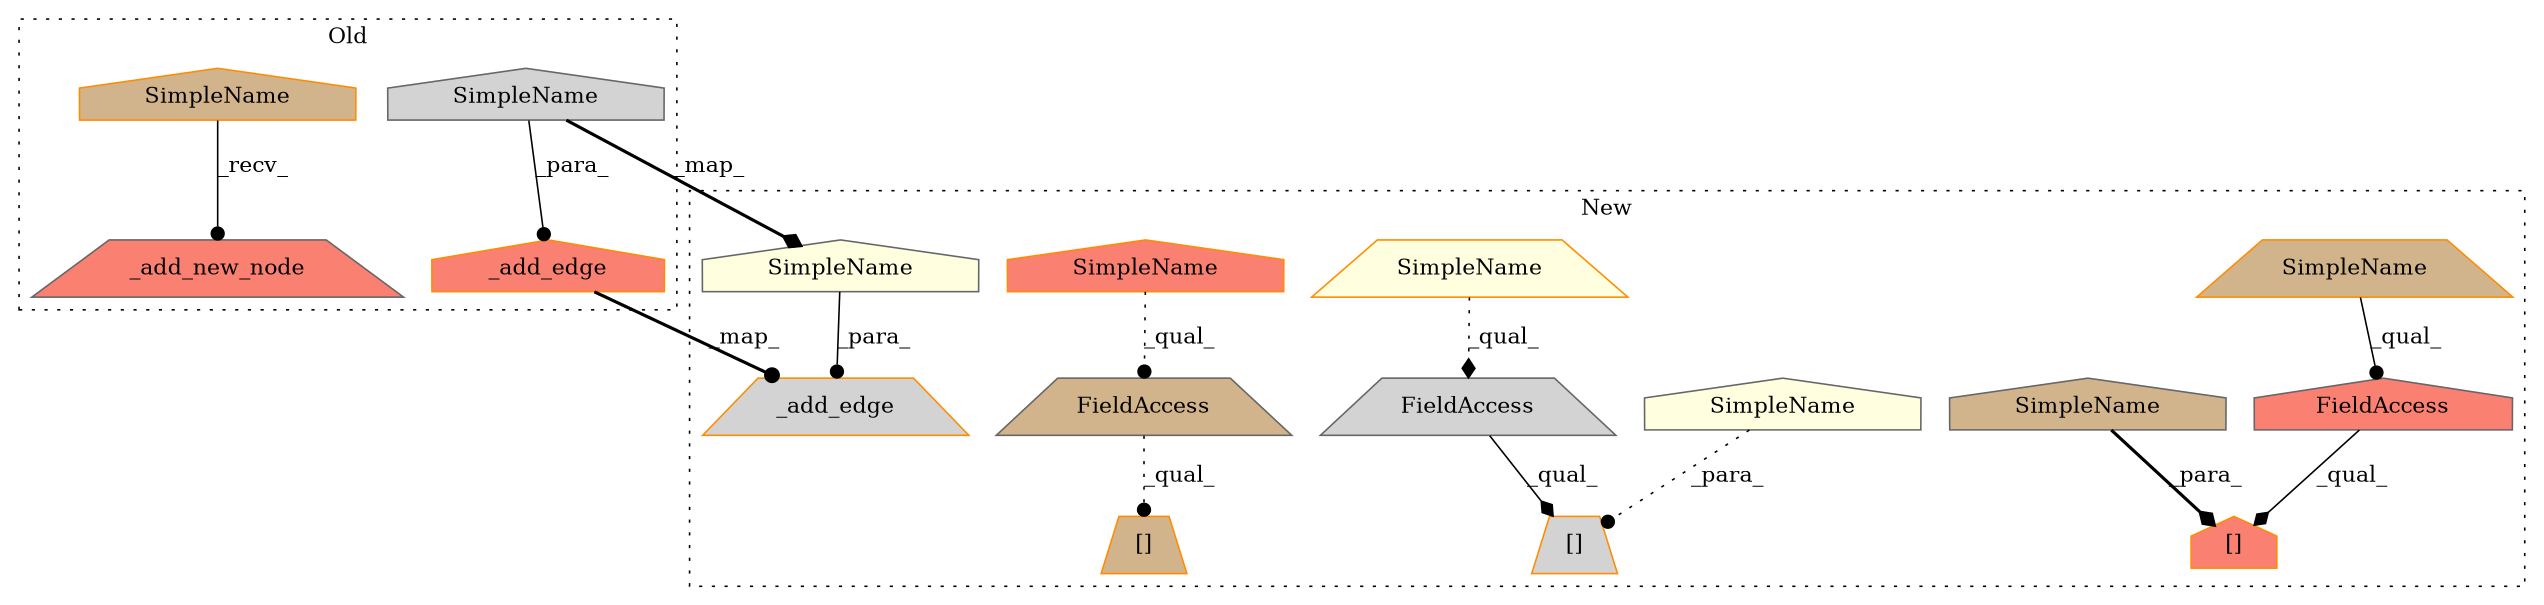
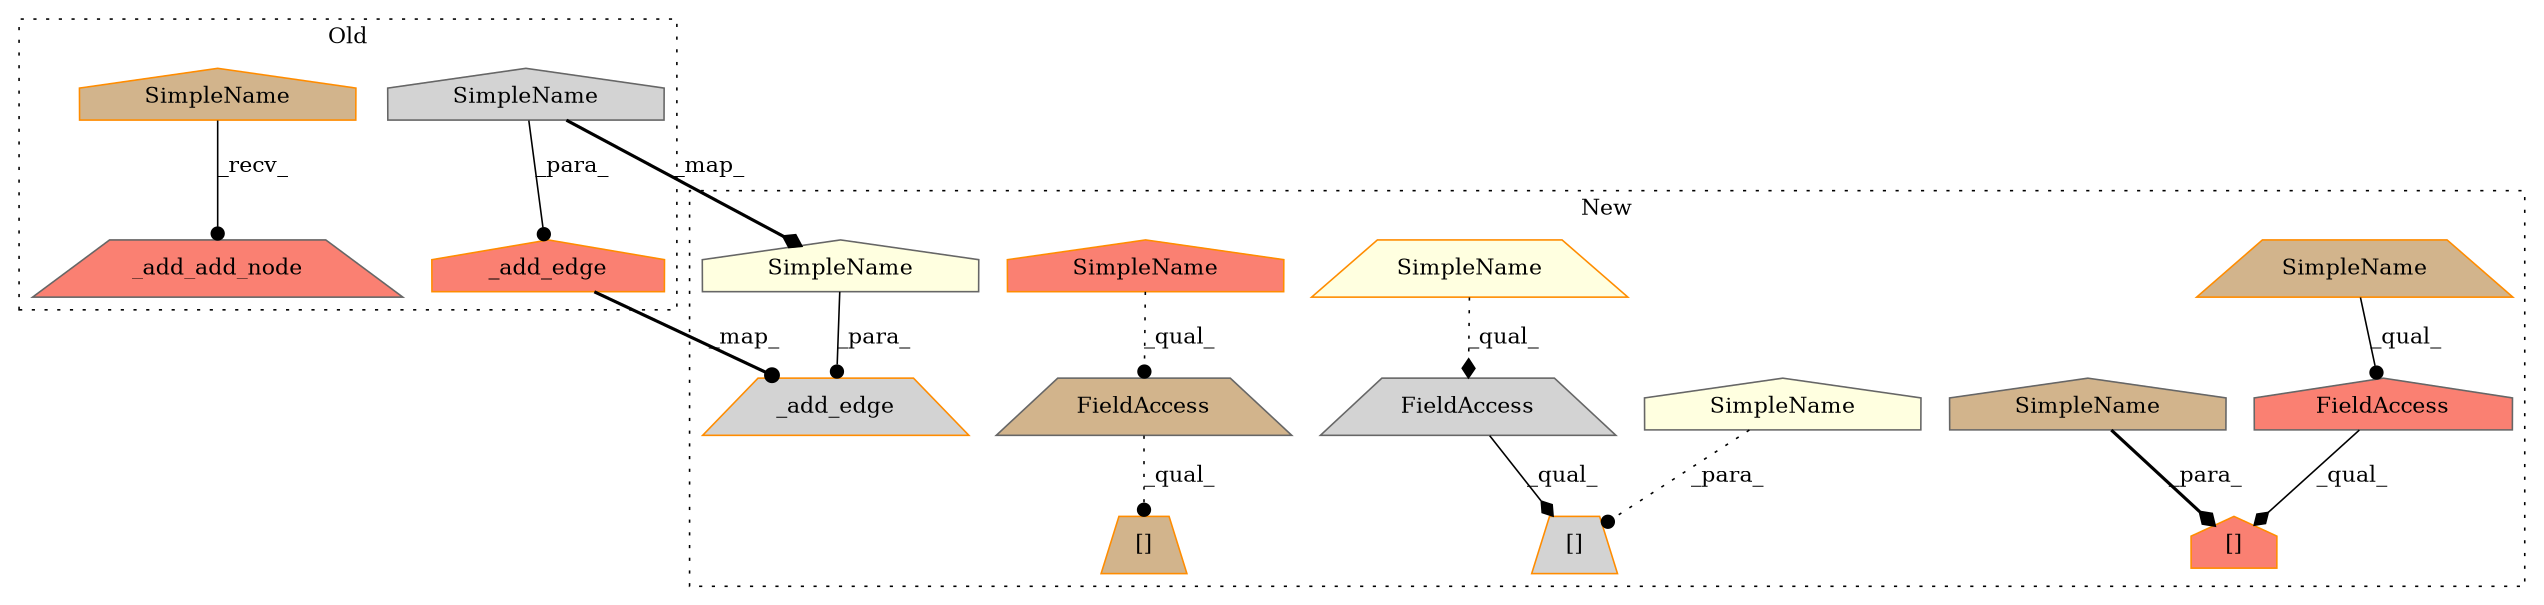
(218, 269) -> (218, 269)
